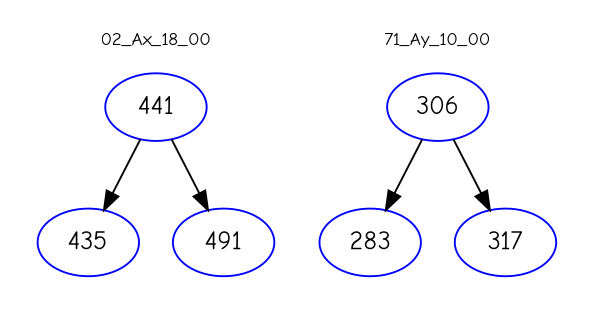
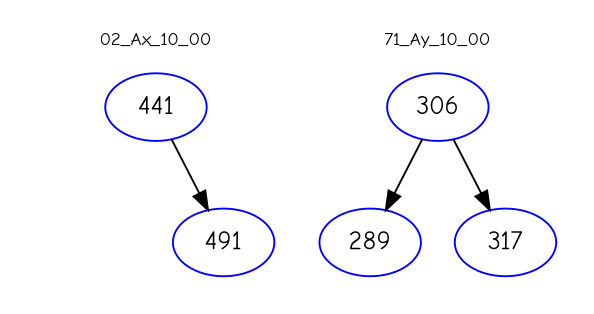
(156, 40) -> (156, 40)
(88, 242) -> none
(370, 242) -> (370, 242)
